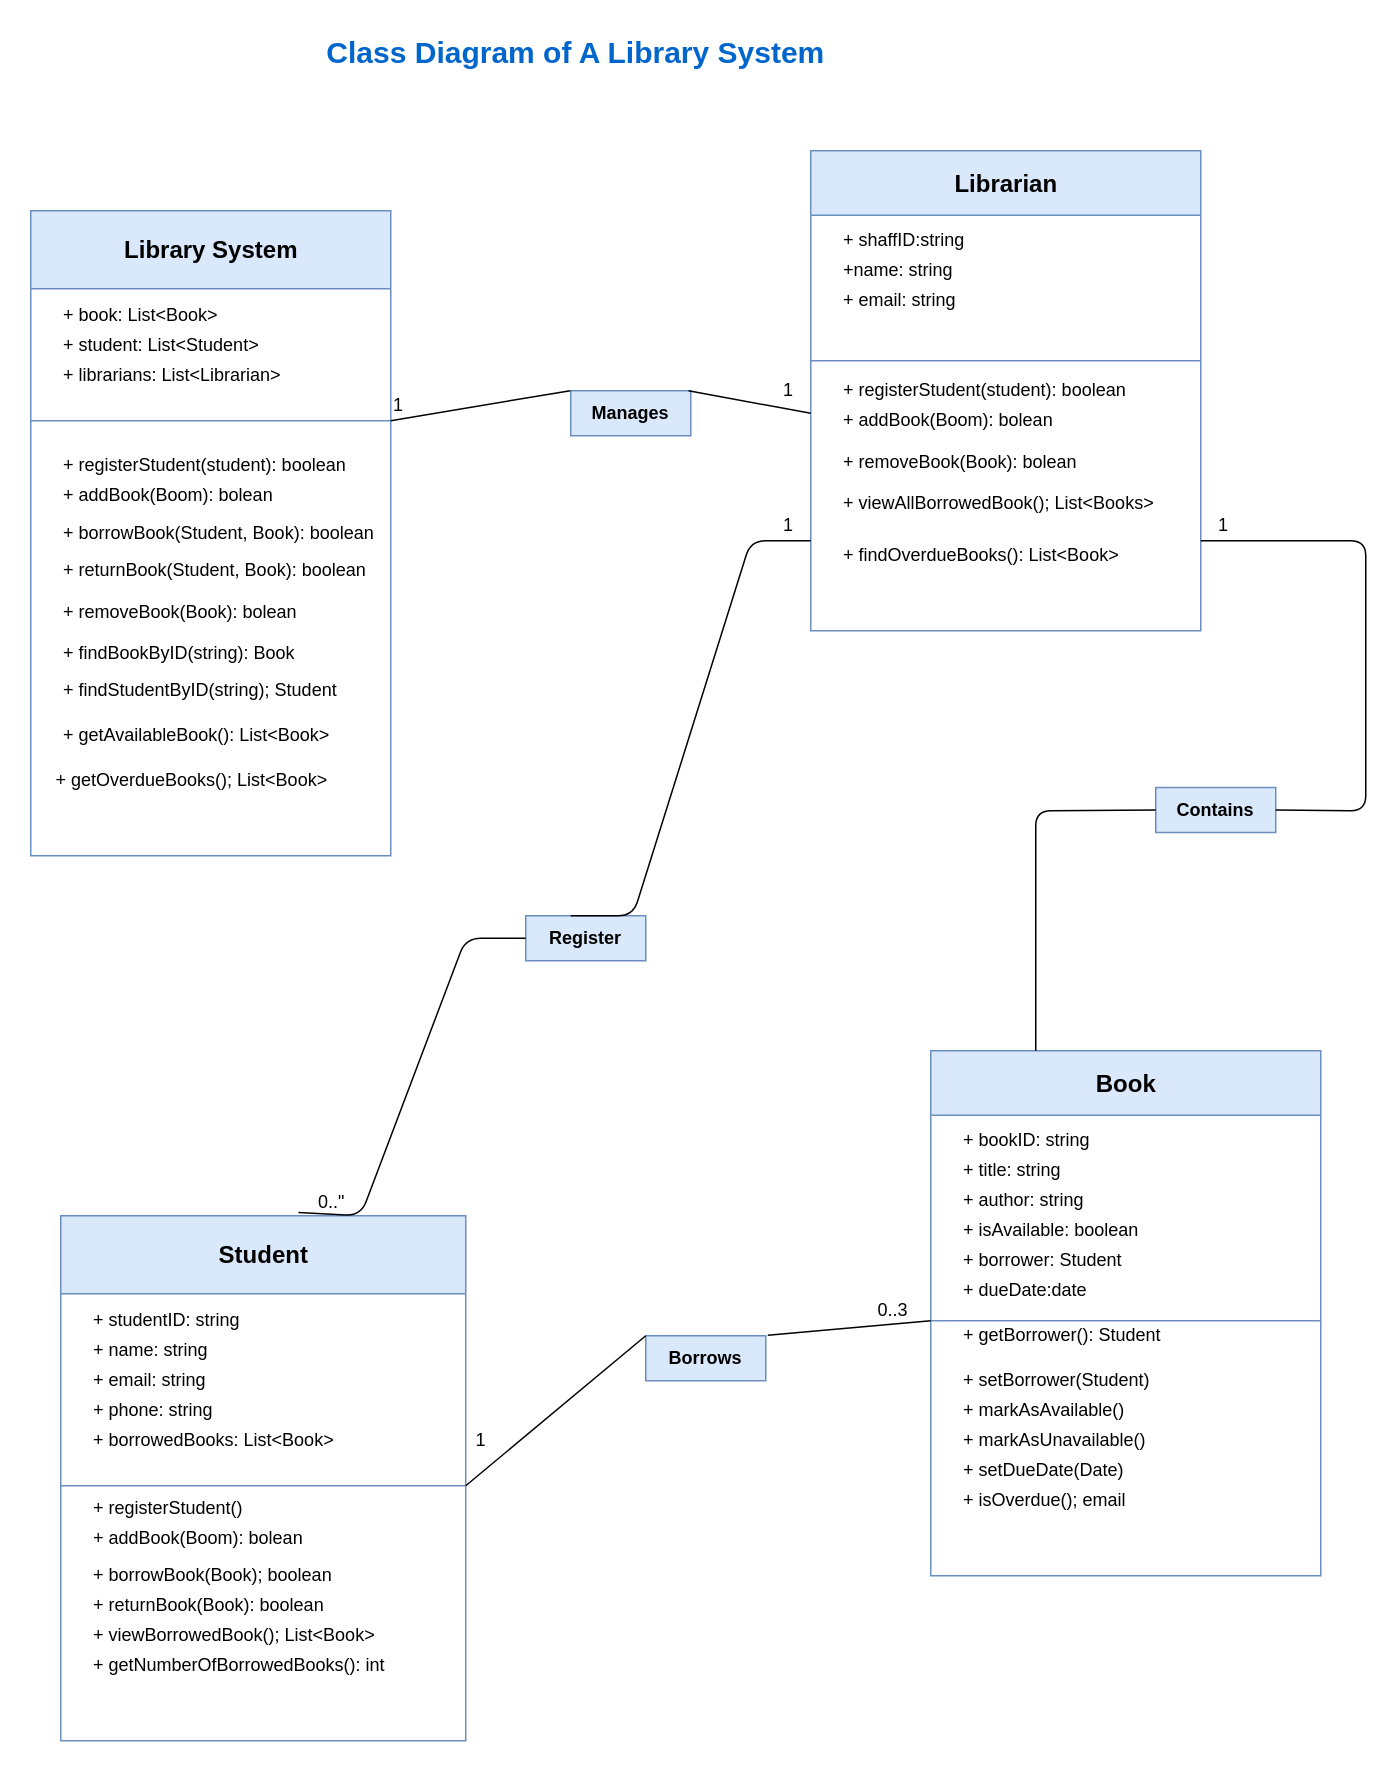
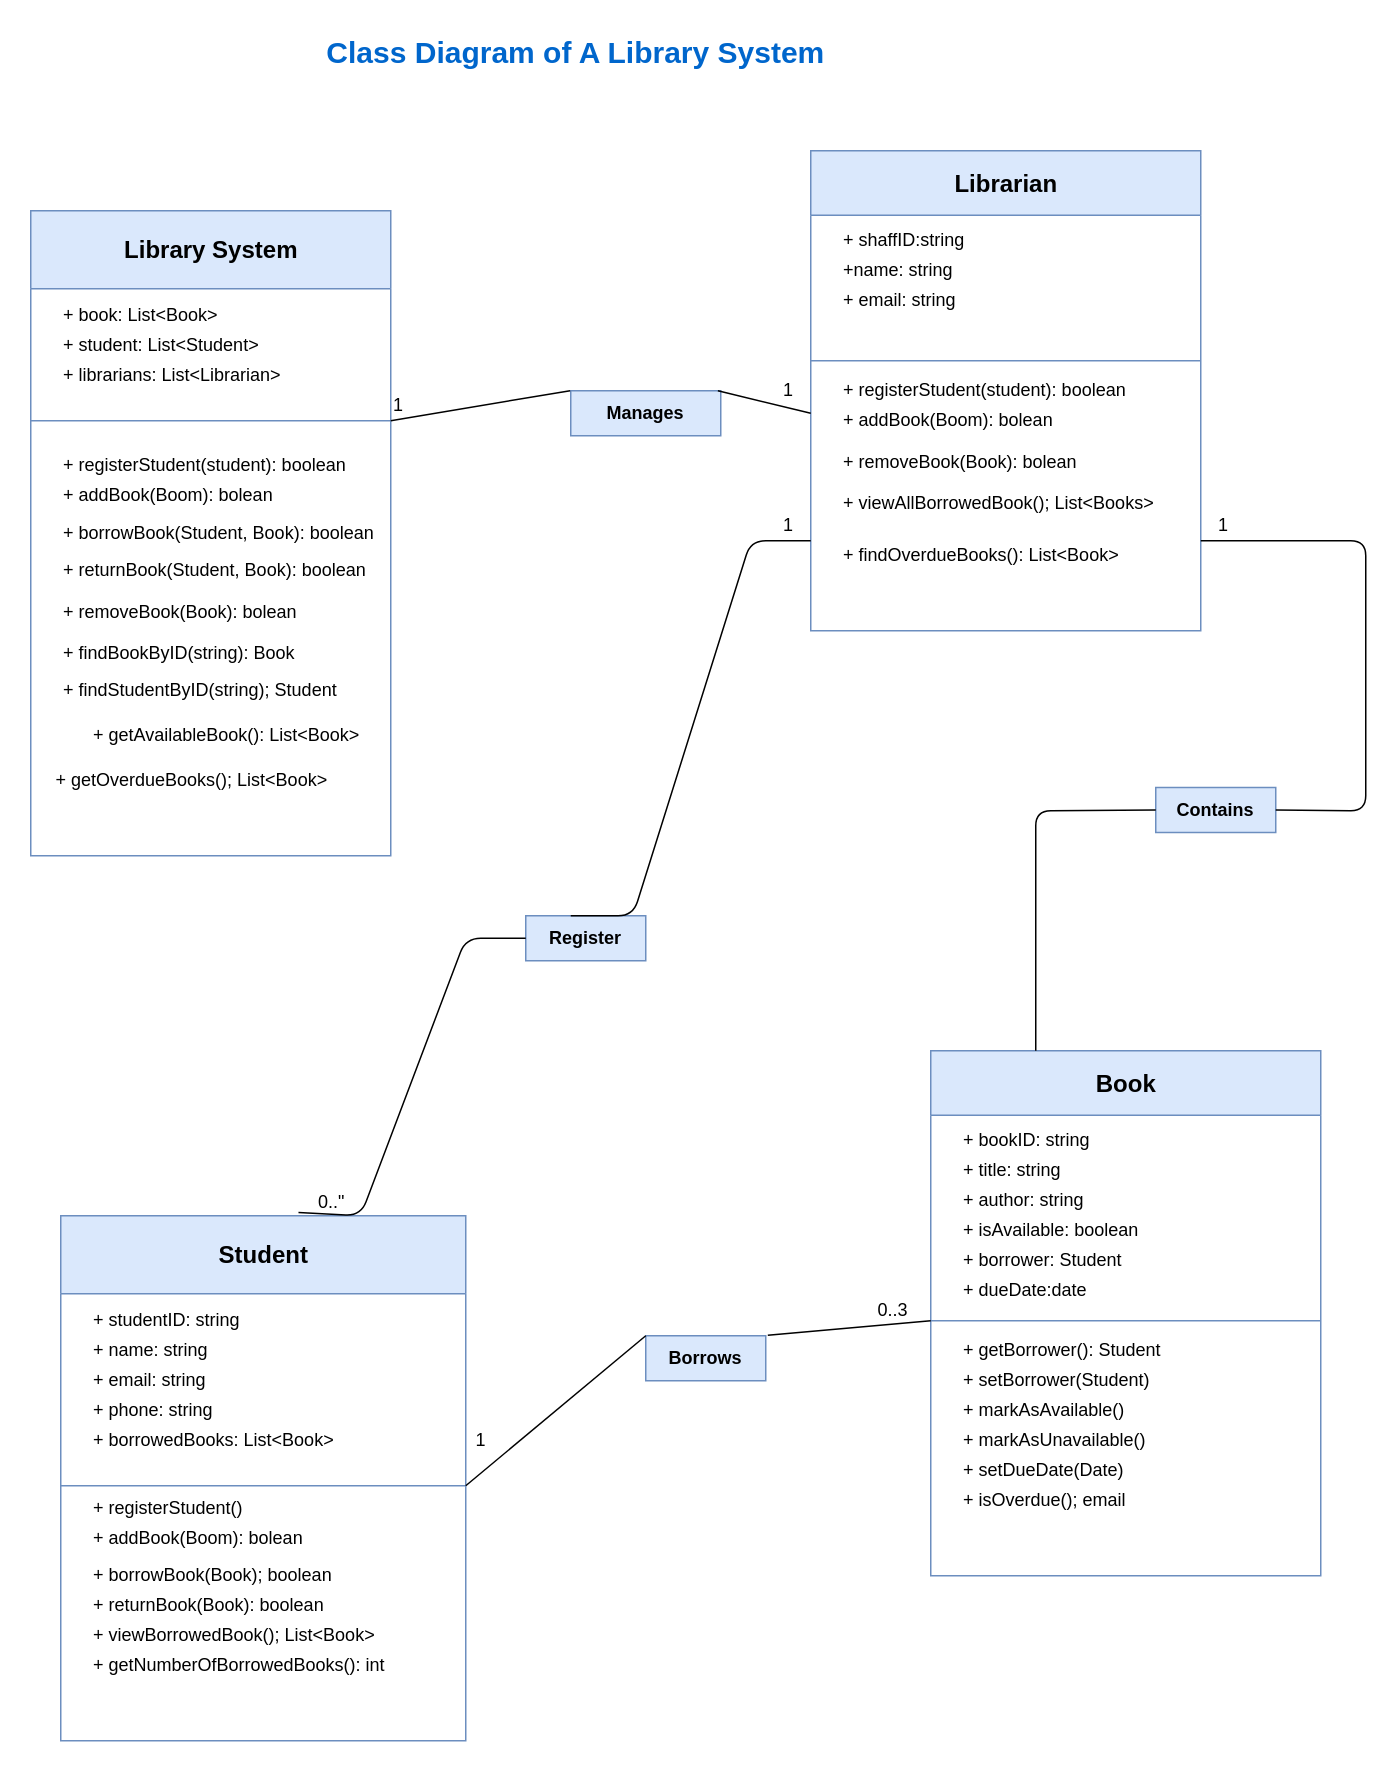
(631, 413) -> (646, 413)
(203, 736) -> (233, 736)
(1073, 1336) -> (1073, 1351)
